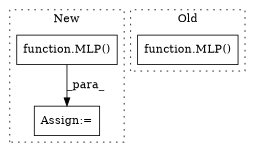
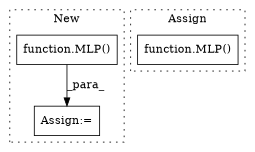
(188, 19) -> (188, 19)
